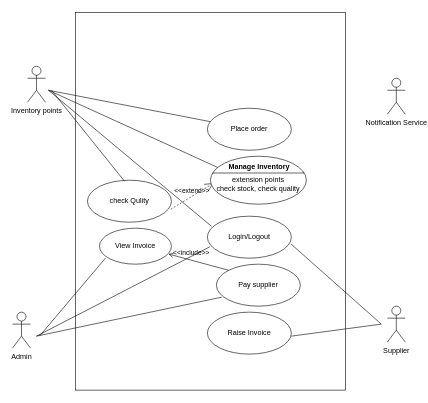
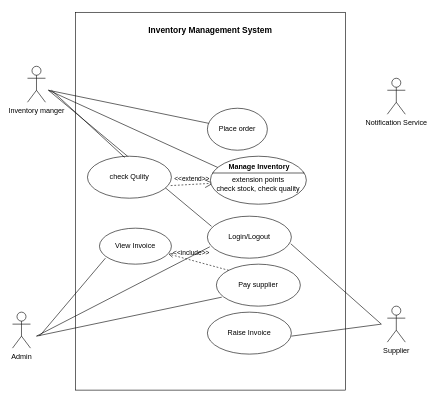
none -> (210, 30)
(37, 111) -> (37, 111)
(249, 129) -> (237, 129)
(129, 201) -> (129, 177)
(199, 262) -> (199, 262)
